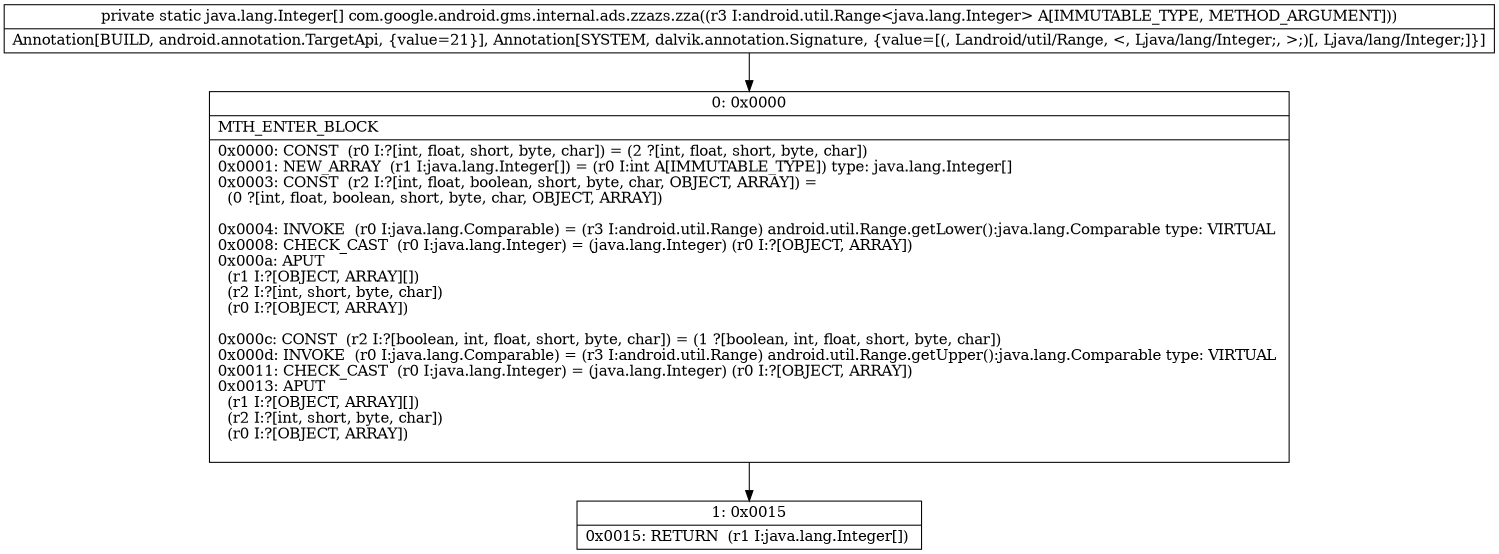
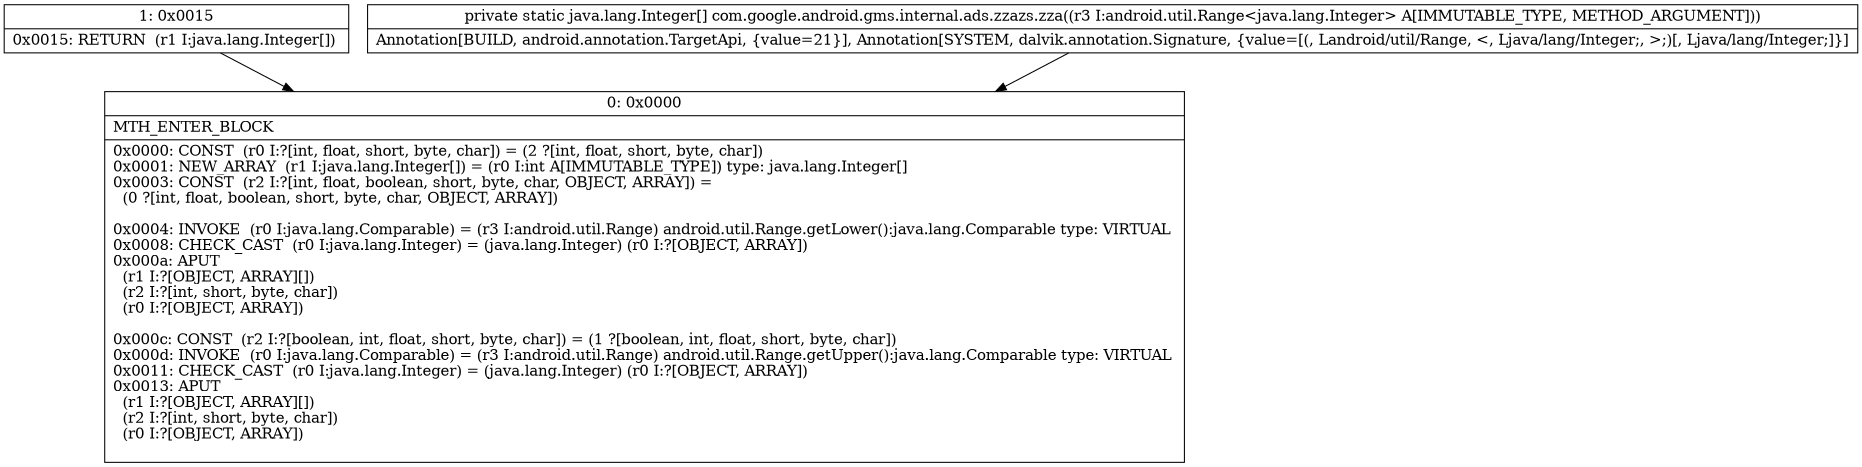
(749, 476) -> (252, 70)
